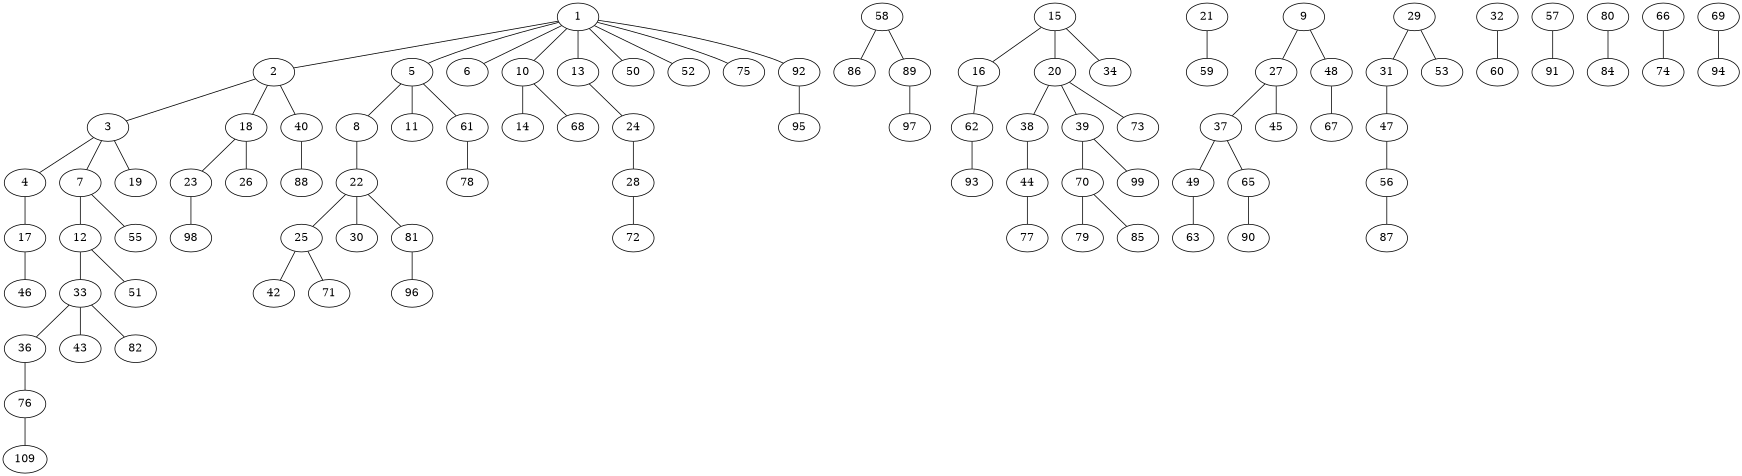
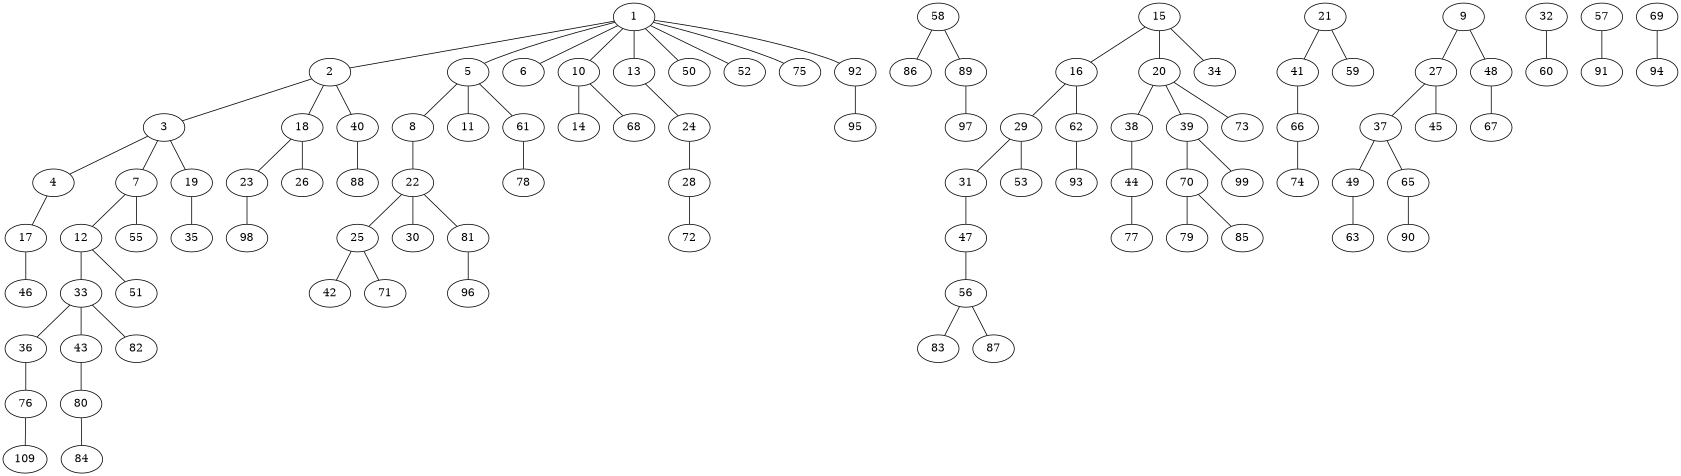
none -> (1298, 72)
none -> (1049, 100)
none -> (192, 238)
none -> (938, 349)
none -> (81, 376)
